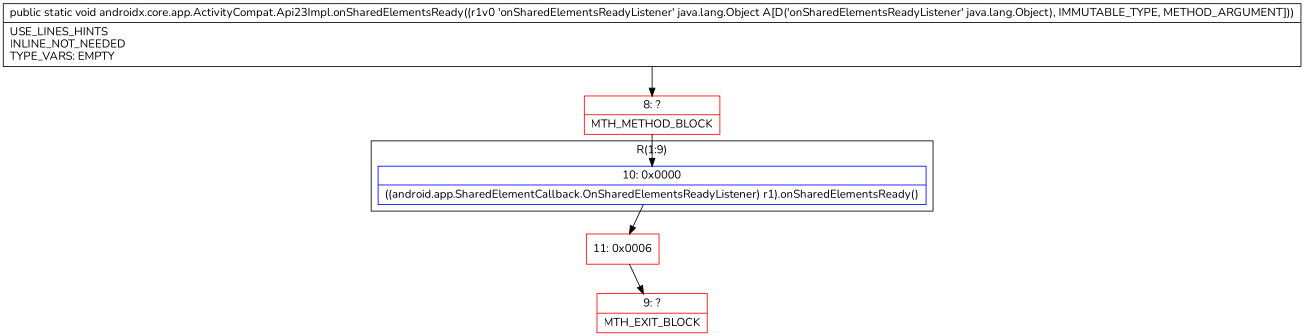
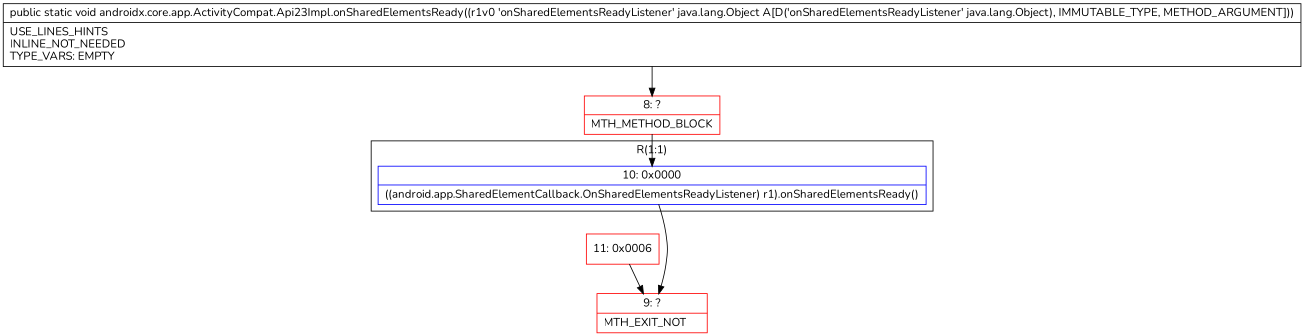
(652, 150) -> (652, 150)
(638, 216) -> (667, 245)
(652, 323) -> (645, 323)
